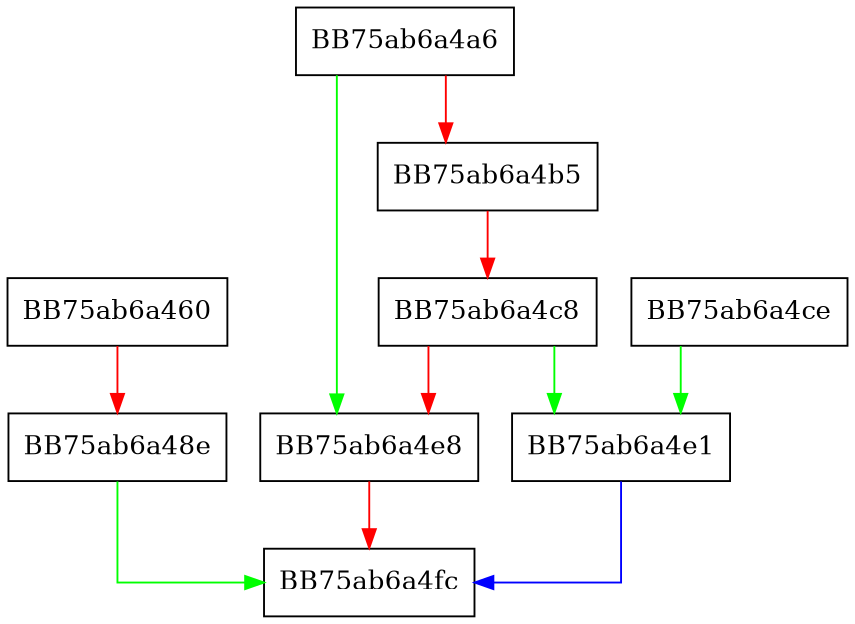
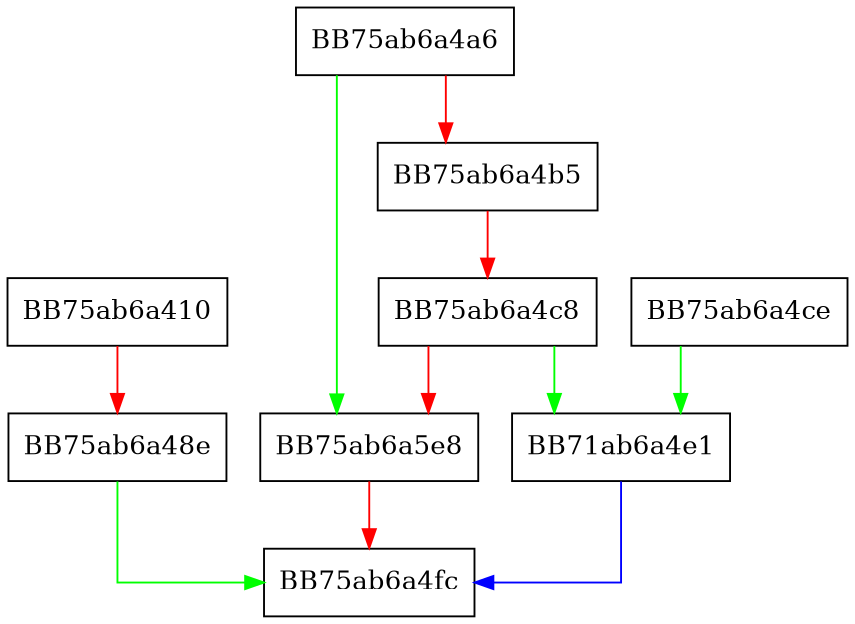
(117, 312) -> (117, 312)
(369, 447) -> (369, 447)
(621, 447) -> (621, 447)
